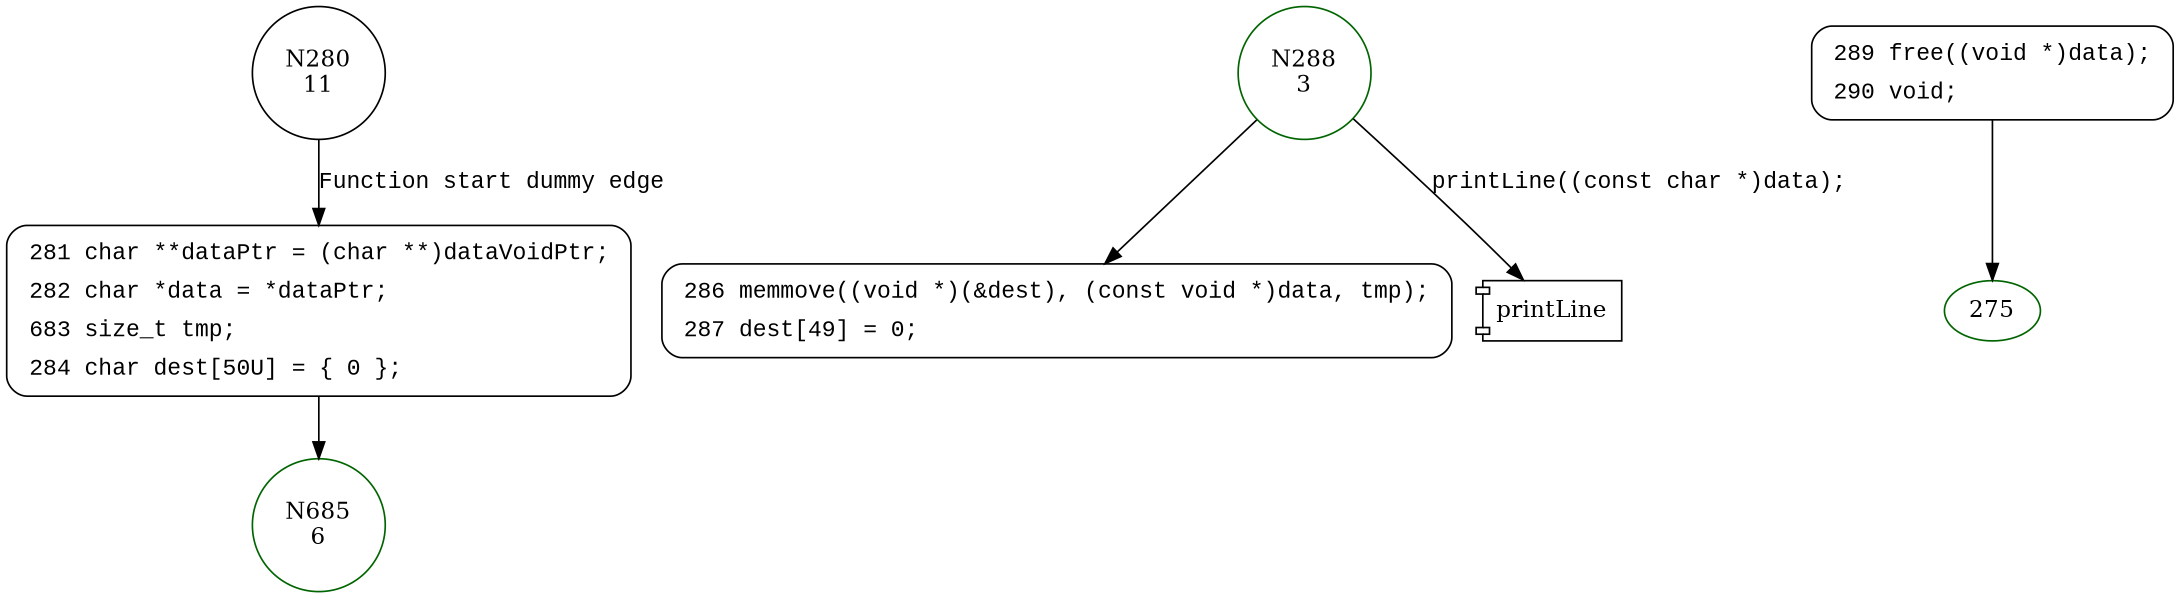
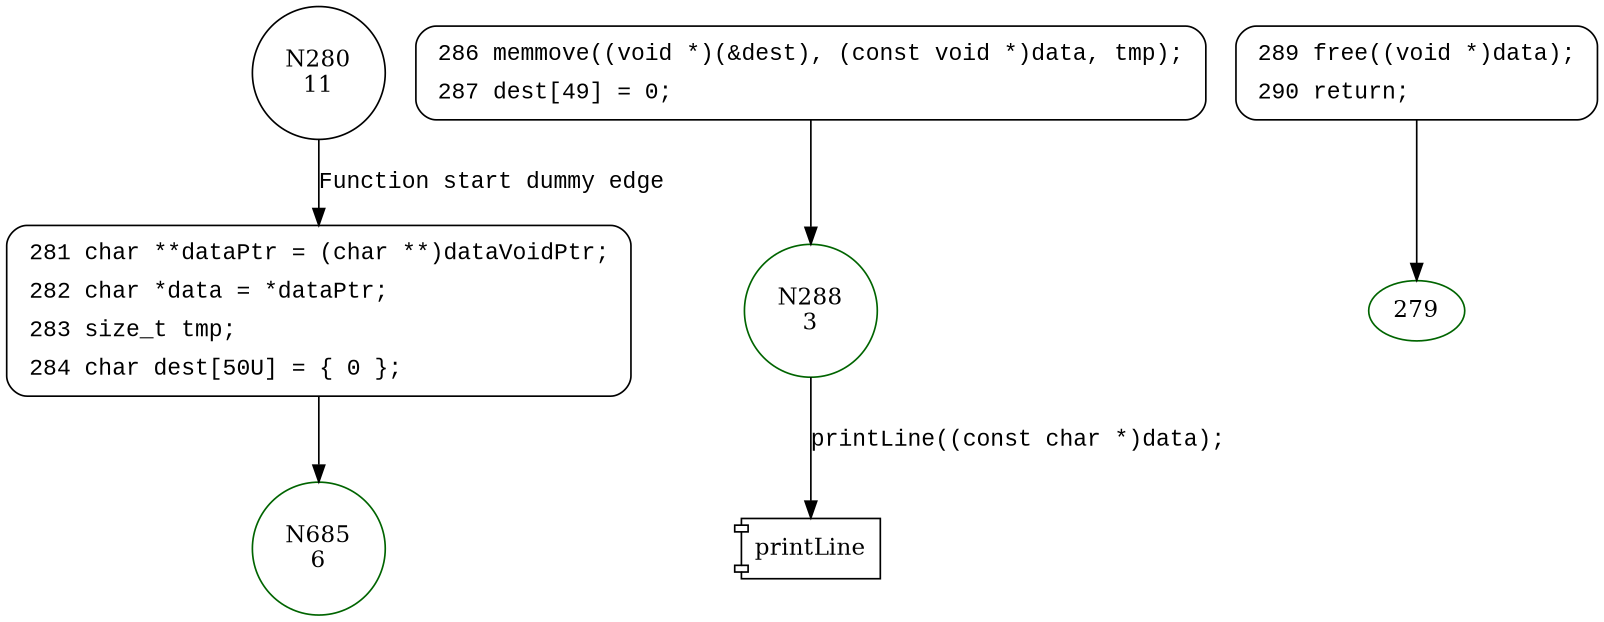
(1924, 91) -> (1361, 91)
(1187, 186) -> (811, 173)
(1992, 311) -> (1417, 311)
(50, 329) -> (50, 329)
